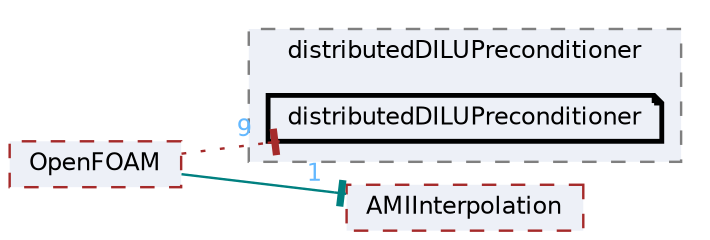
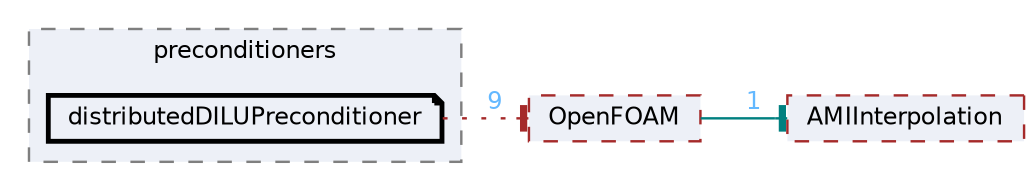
(465, 52) -> (245, 52)
(225, 148) -> (479, 118)
